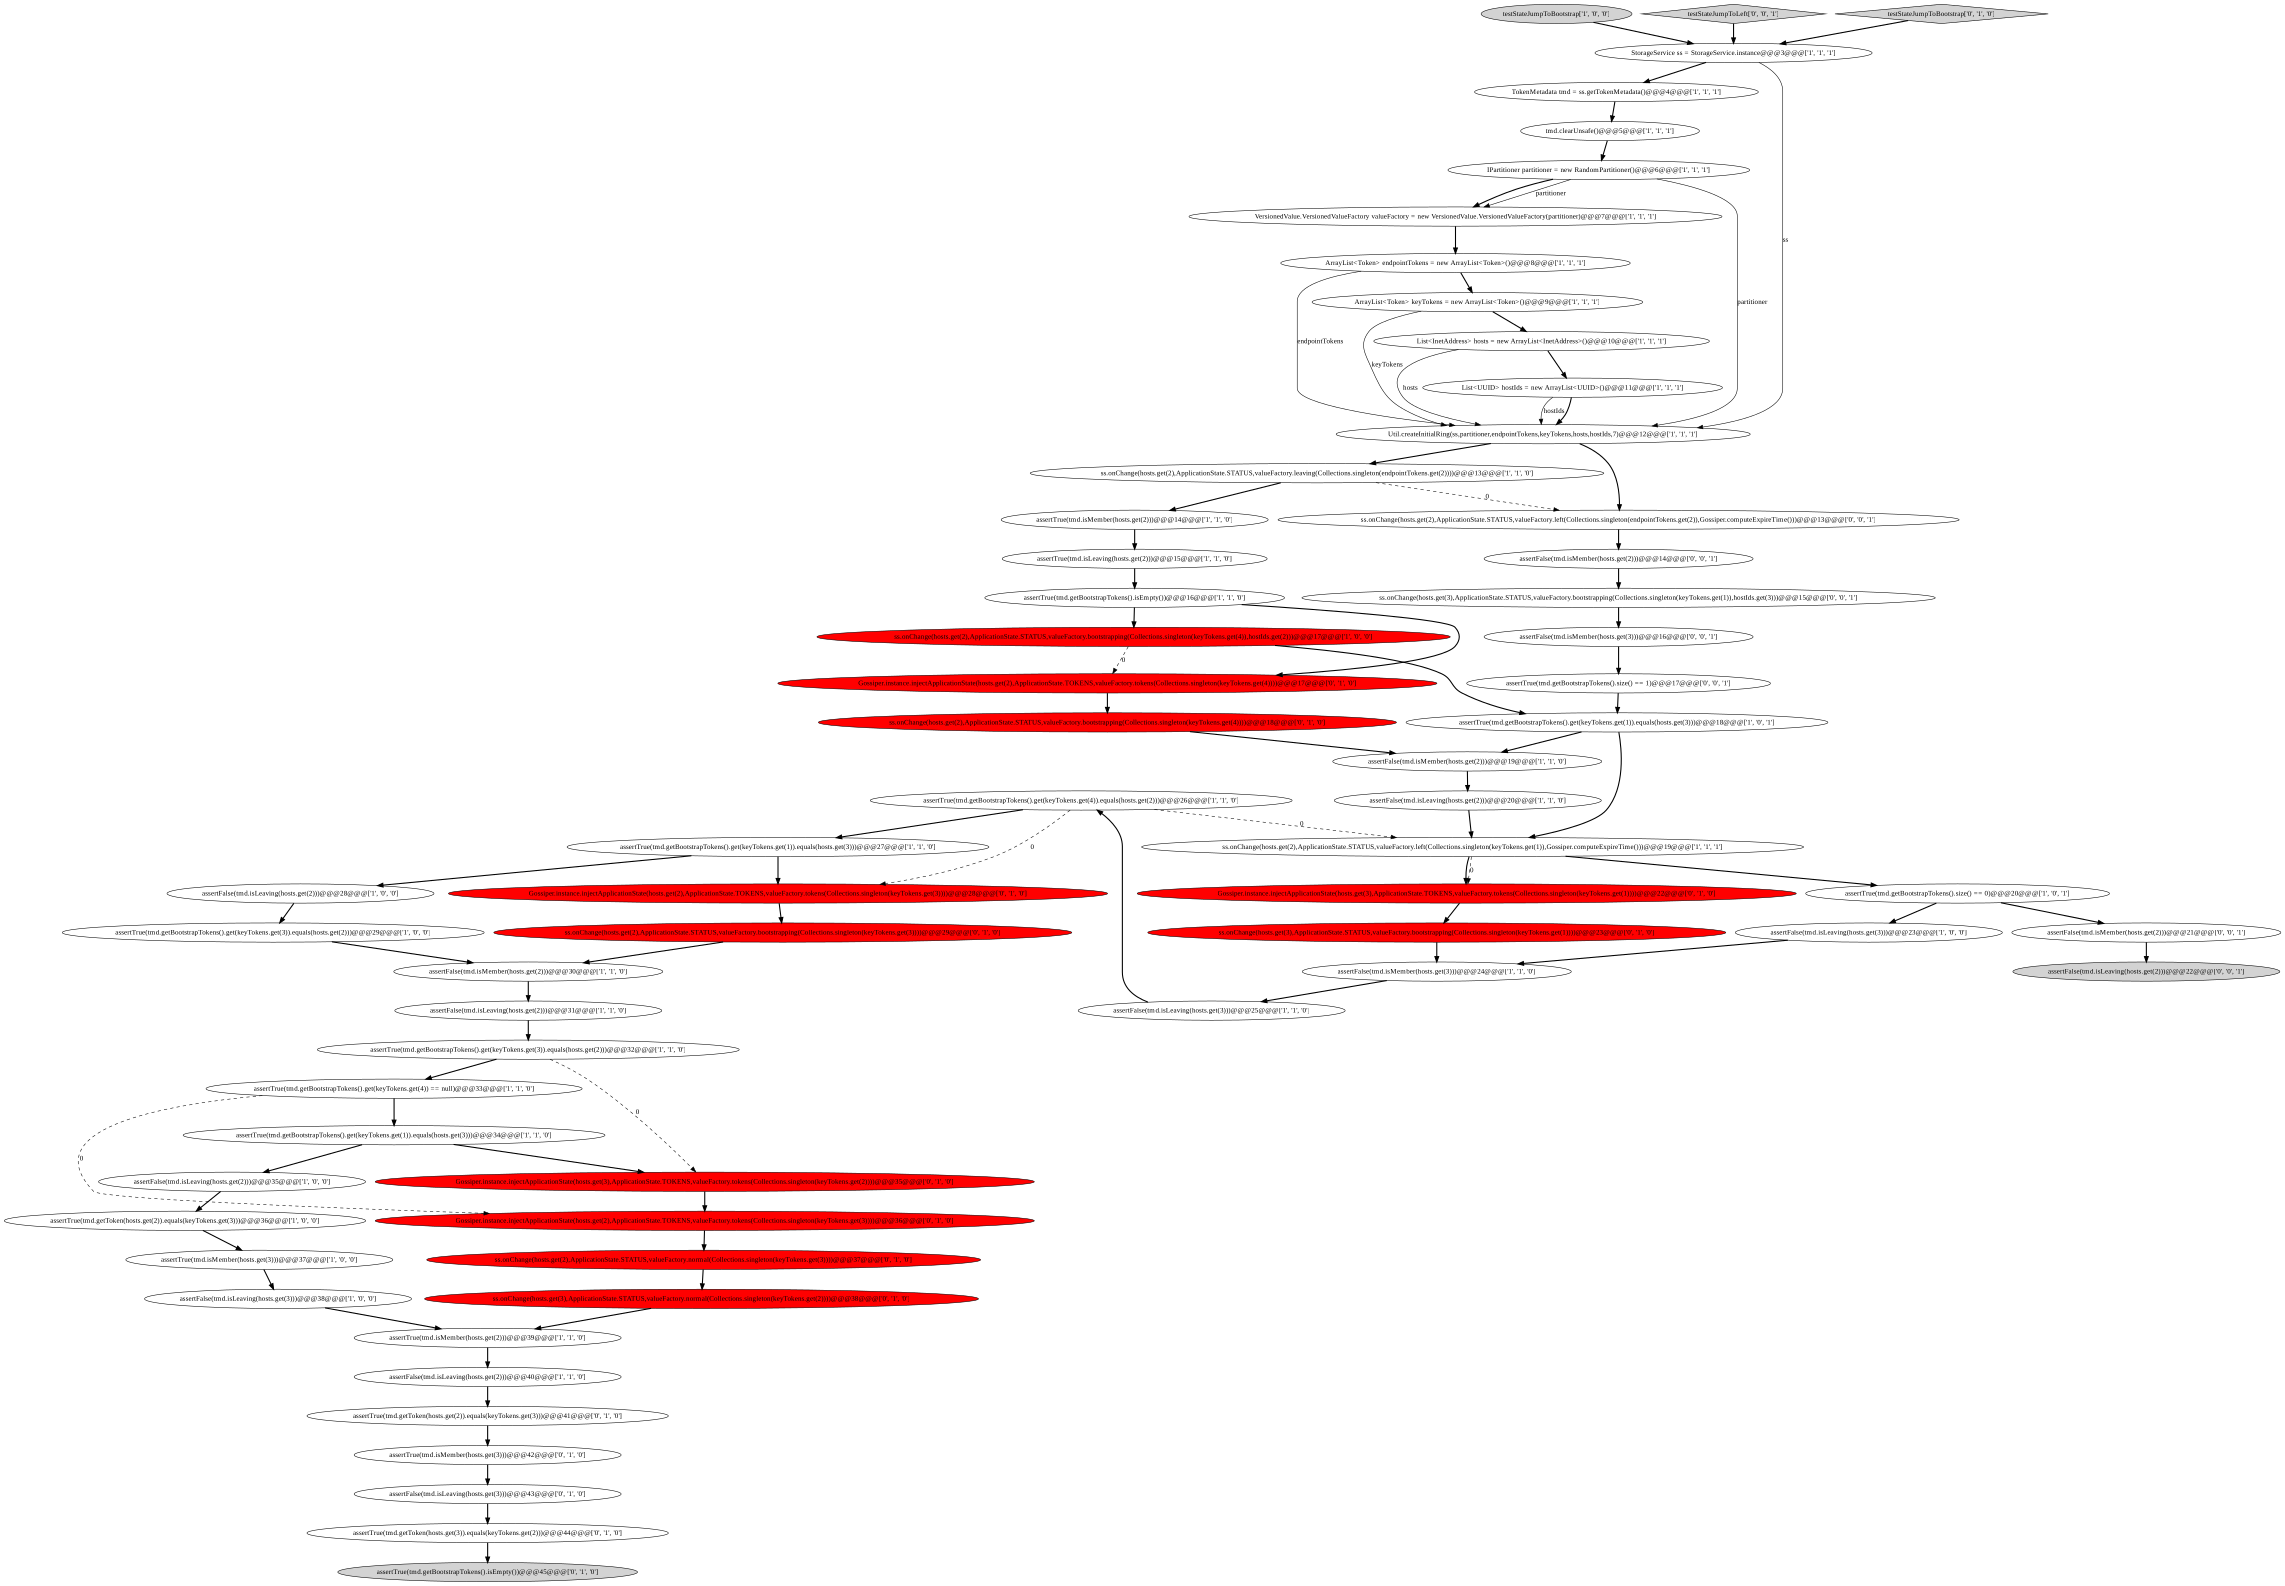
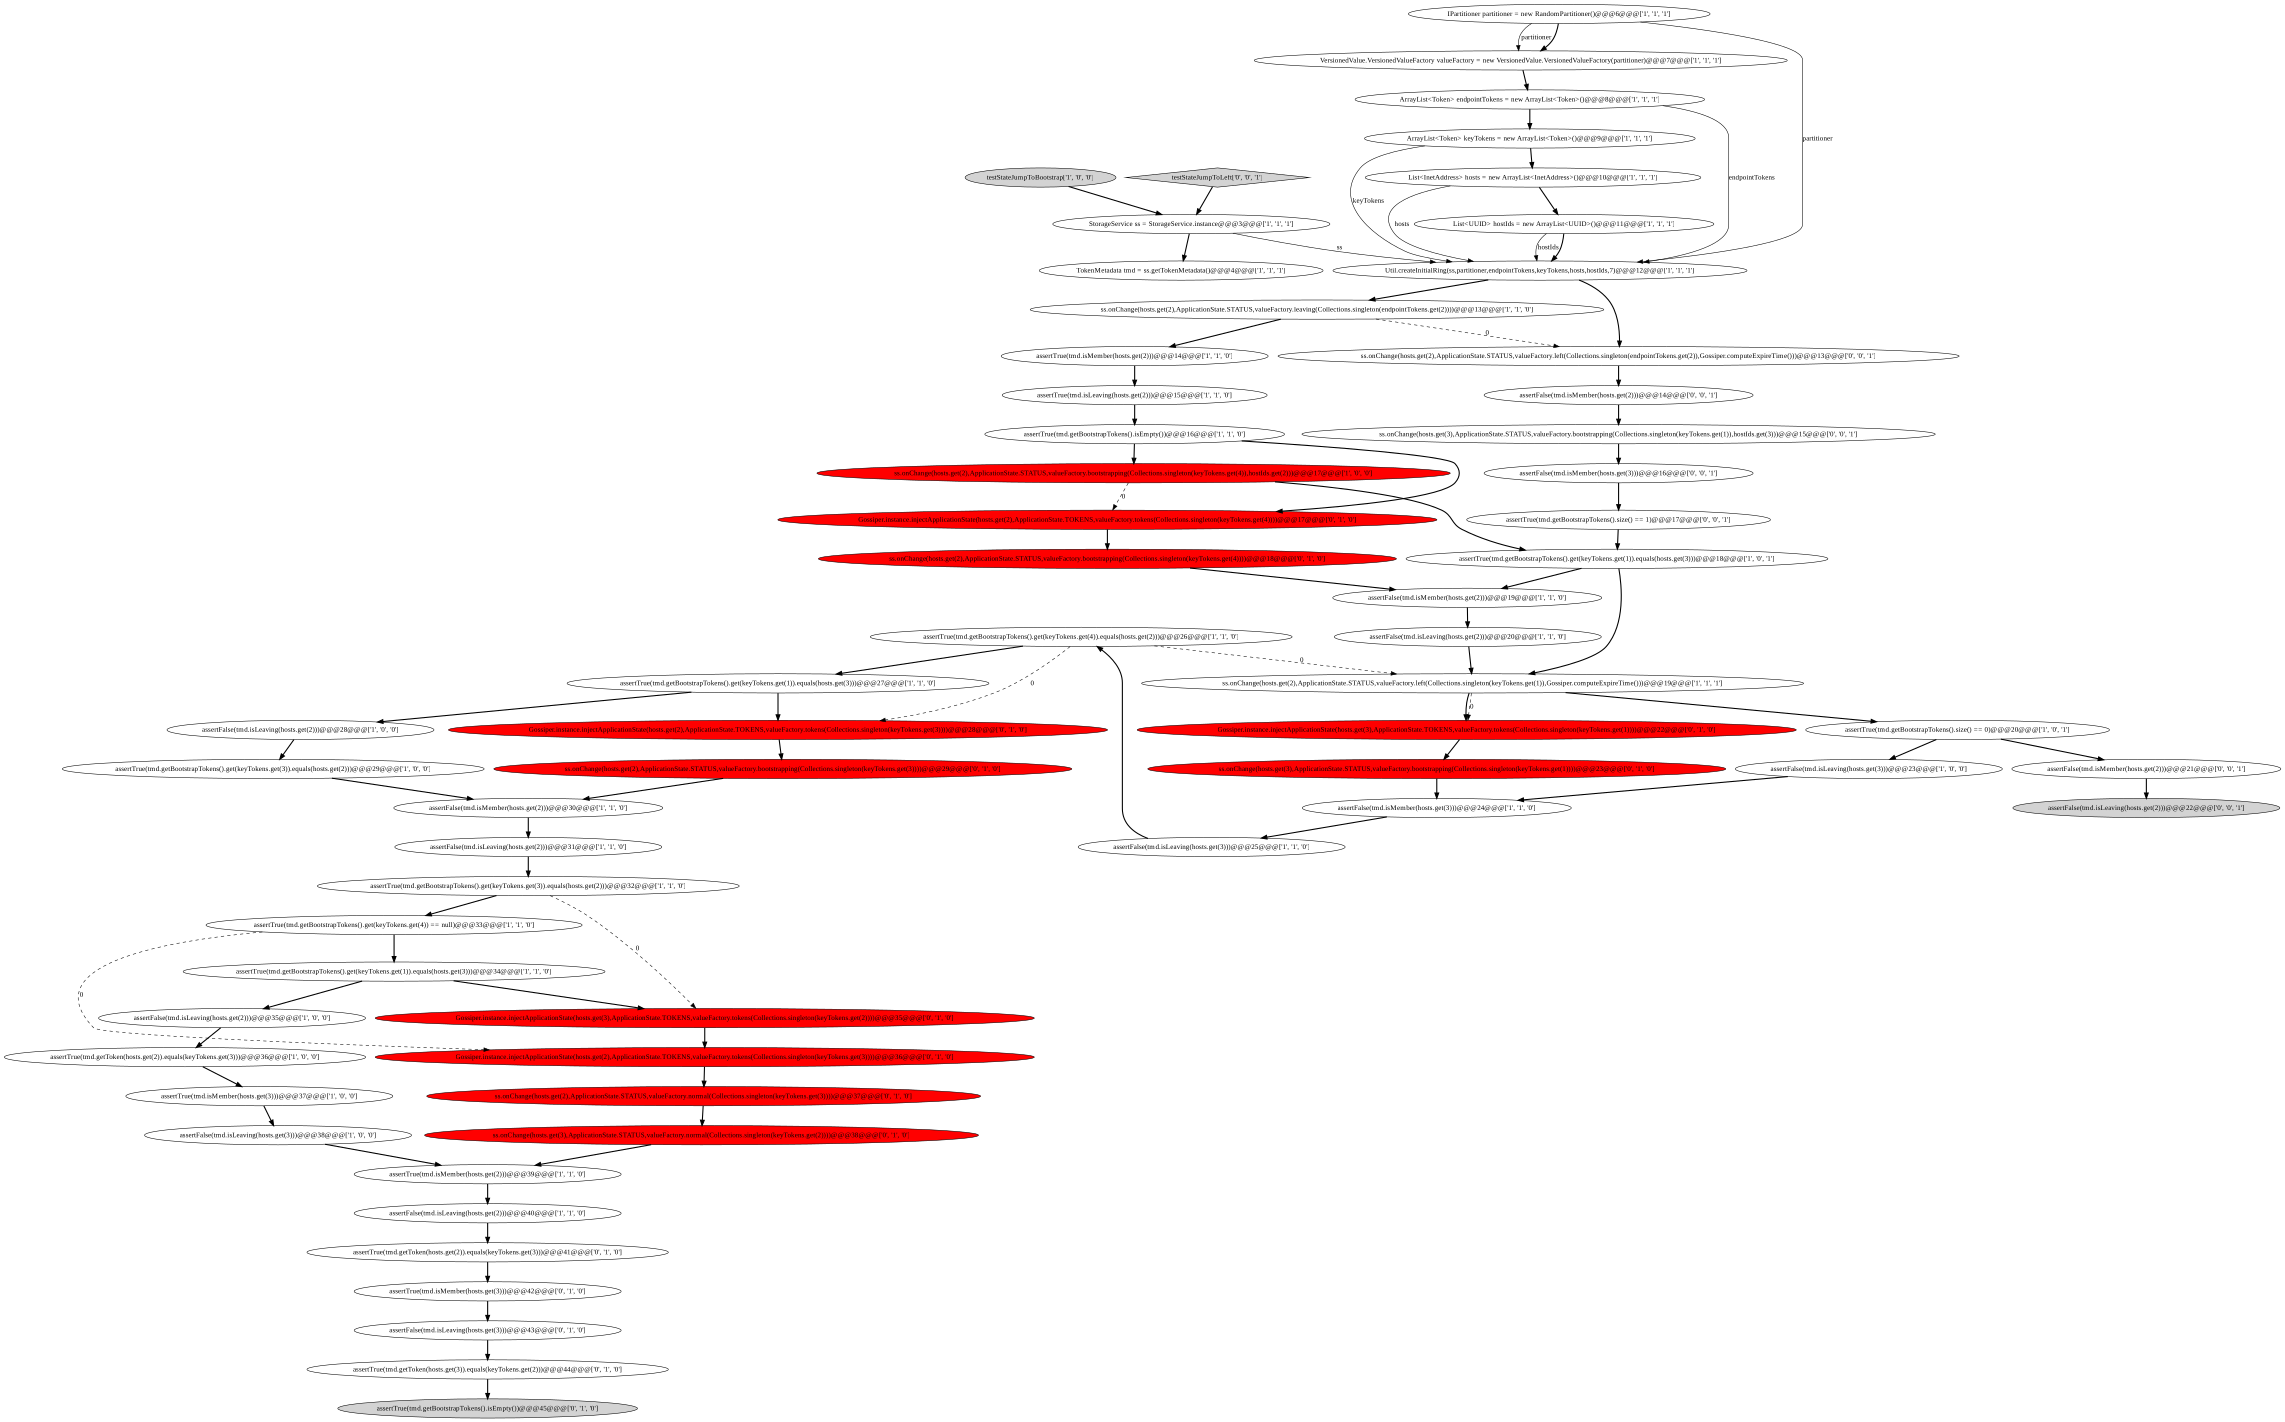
(1942, 14) -> none
(1610, 131) -> none
